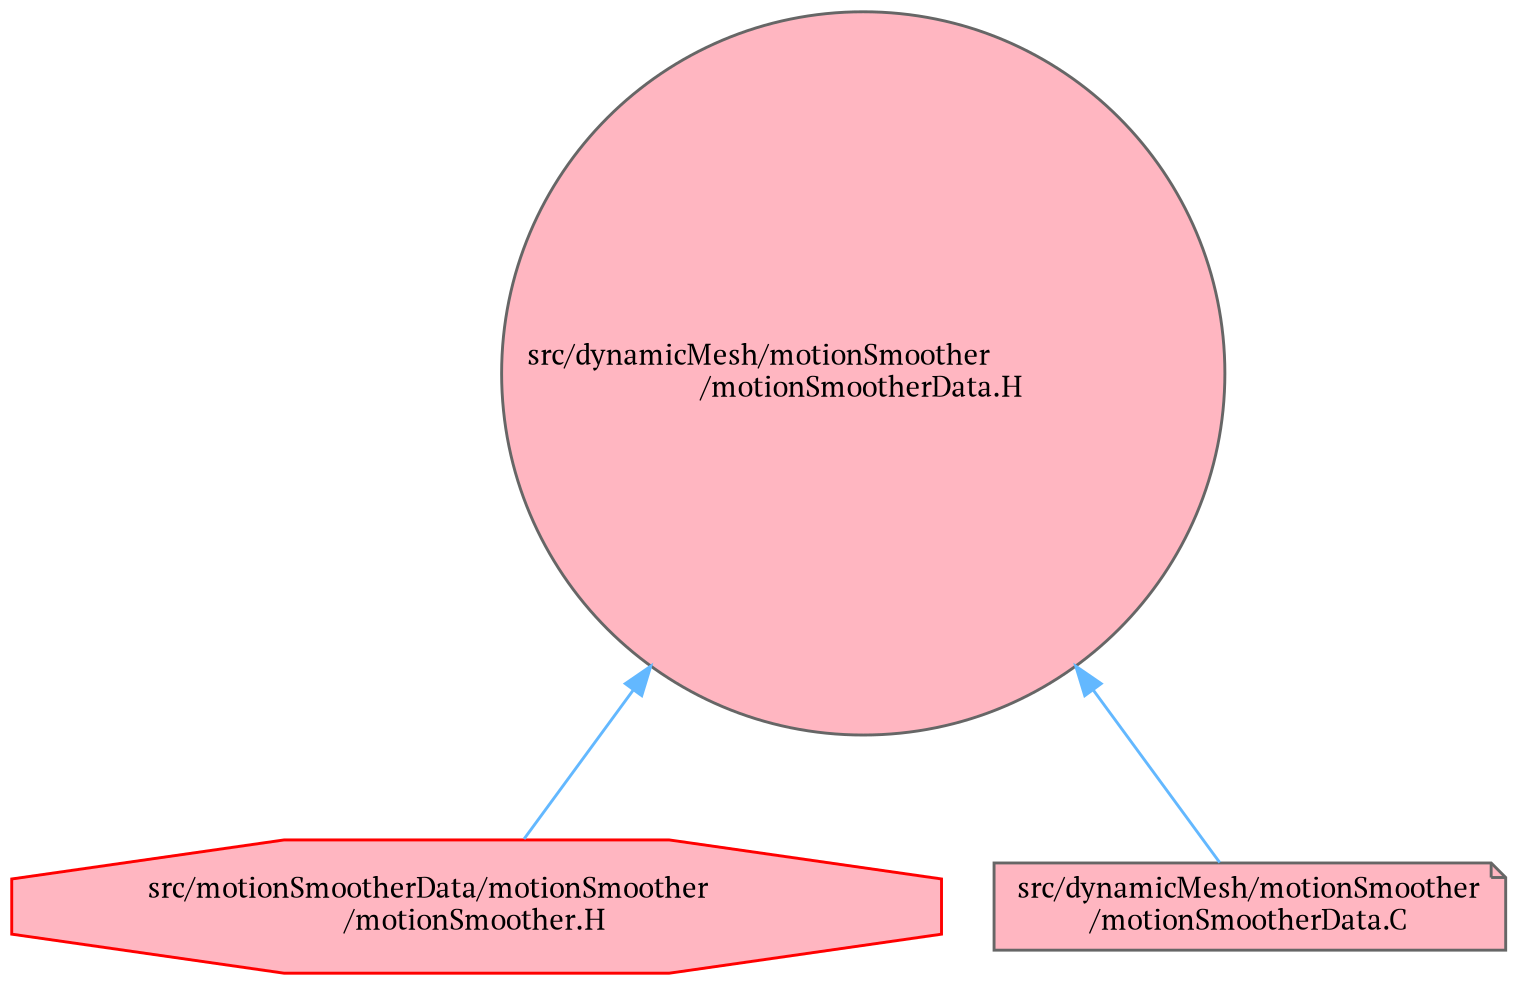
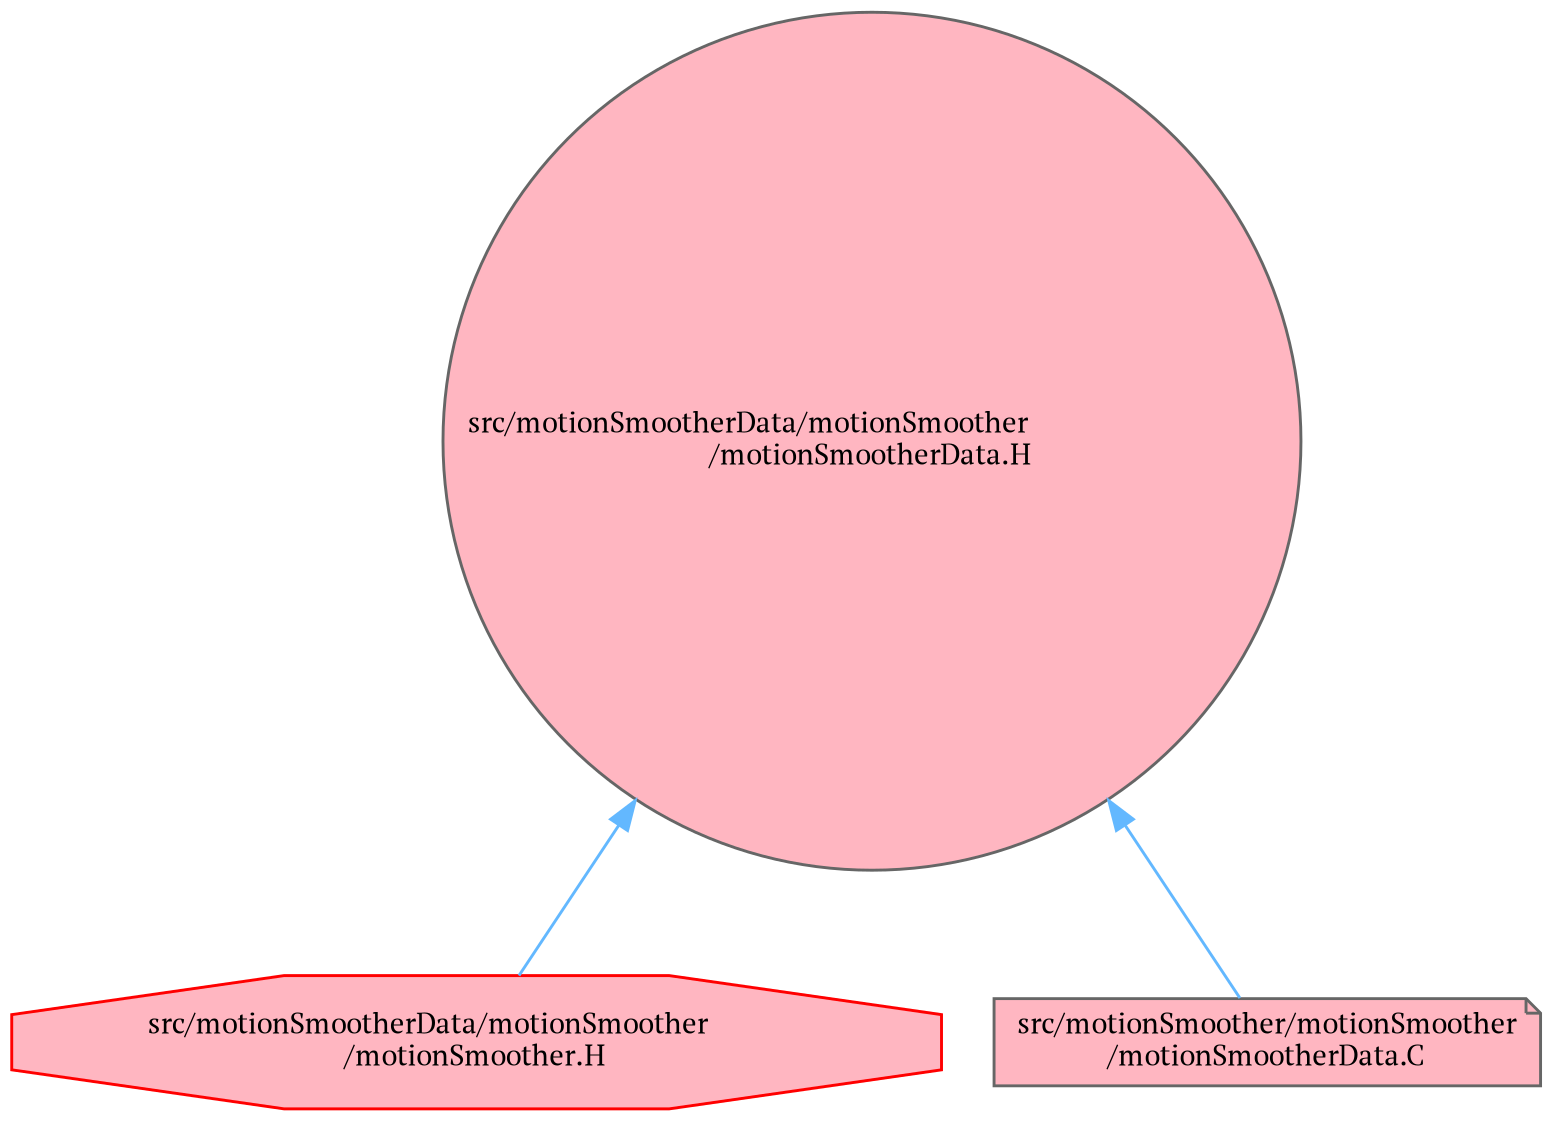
(863, 373) -> (872, 441)
(1250, 907) -> (1267, 1042)
